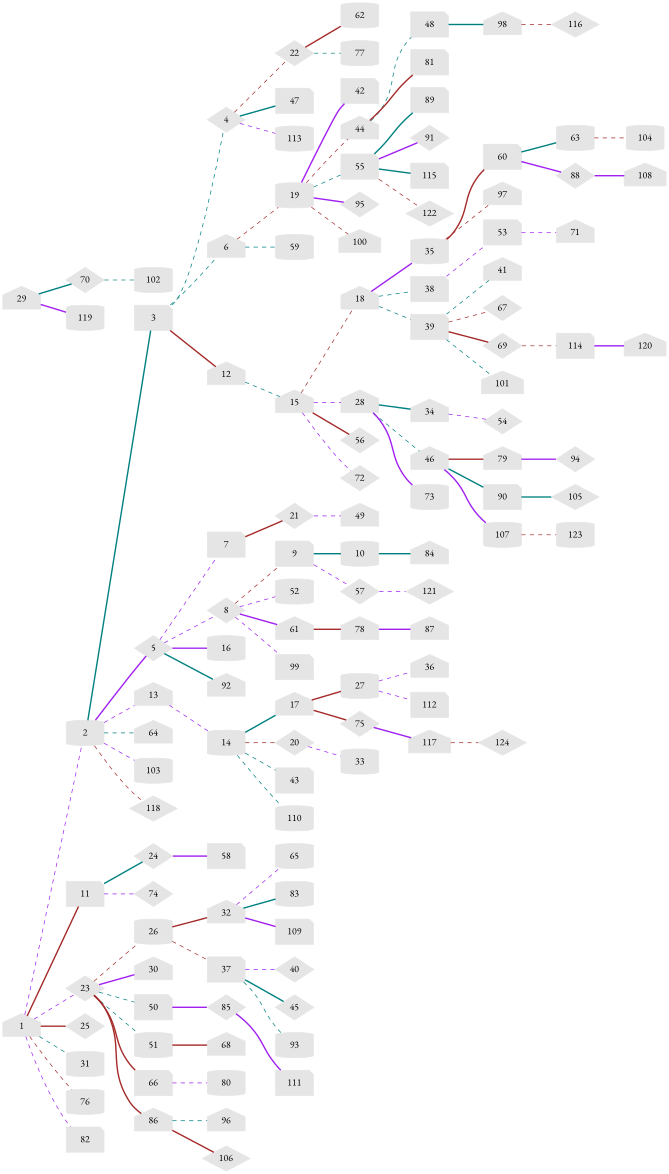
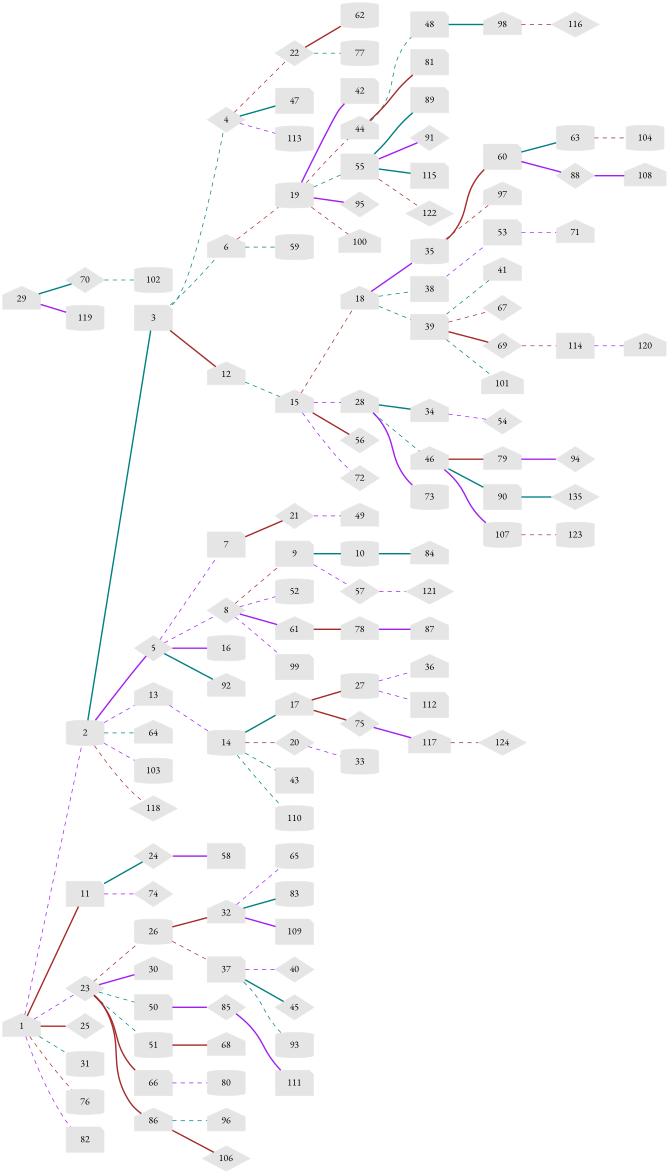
(609, 346) -> (609, 346)
(575, 497) -> (575, 497)
